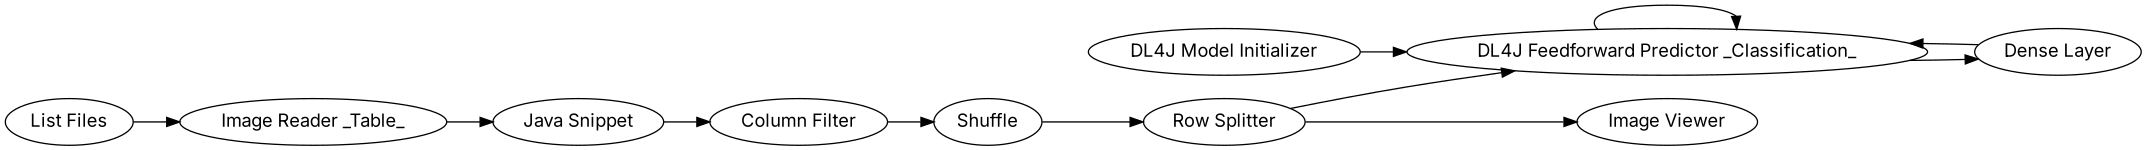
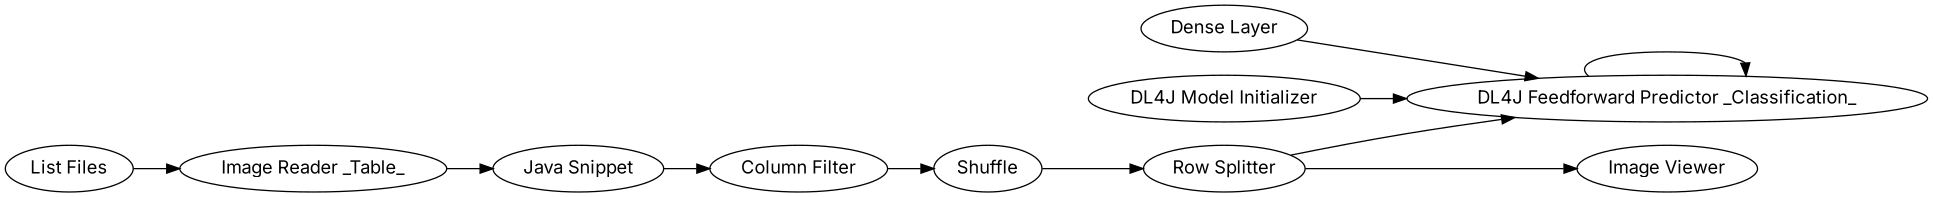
(1937, 60) -> none
